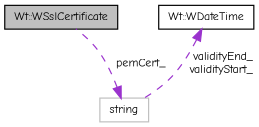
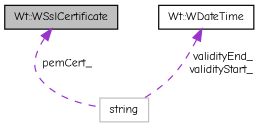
(101, 55) -> (49, 87)
